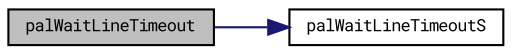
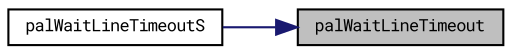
(241, 27) -> (249, 27)
